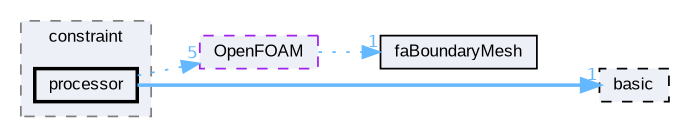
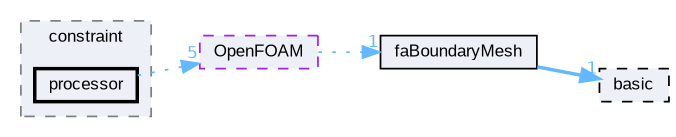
(359, 85) -> (559, 71)
